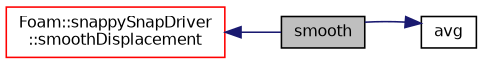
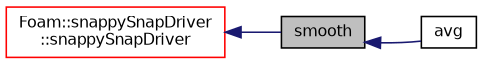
(385, 22) -> (401, 43)
(116, 32) -> (116, 32)
